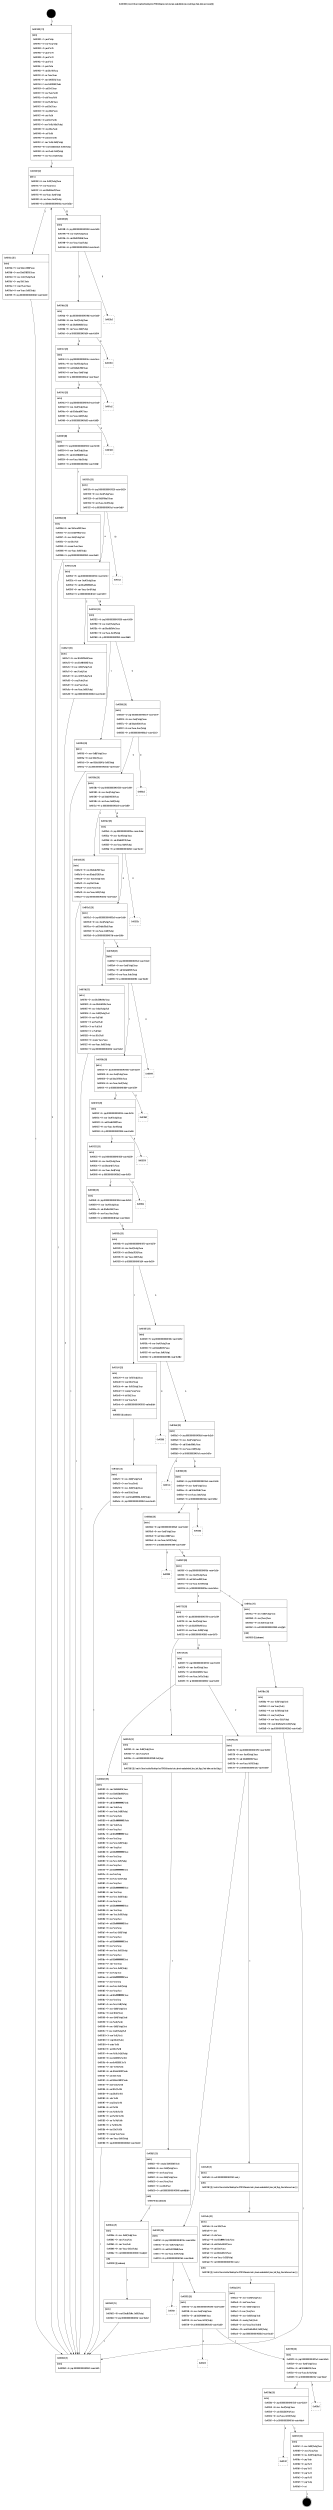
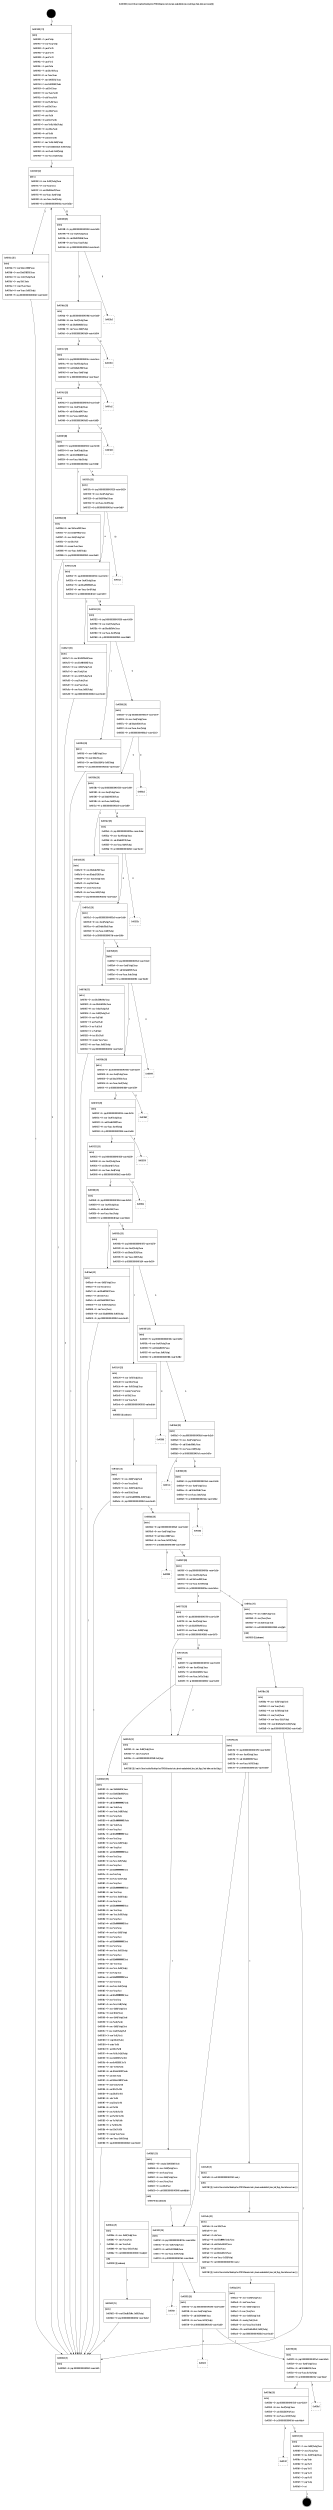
none -> (91, 471)
none -> (107, 1295)
(182, 1508) -> (150, 1509)
(223, 1710) -> (186, 1710)
(146, 2213) -> (171, 2215)
